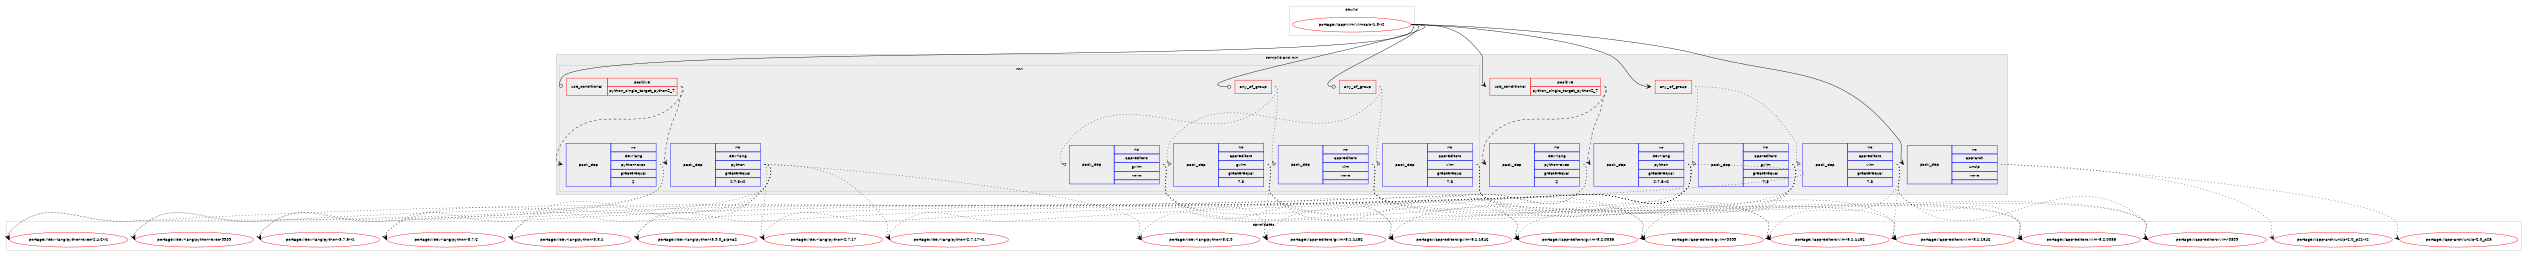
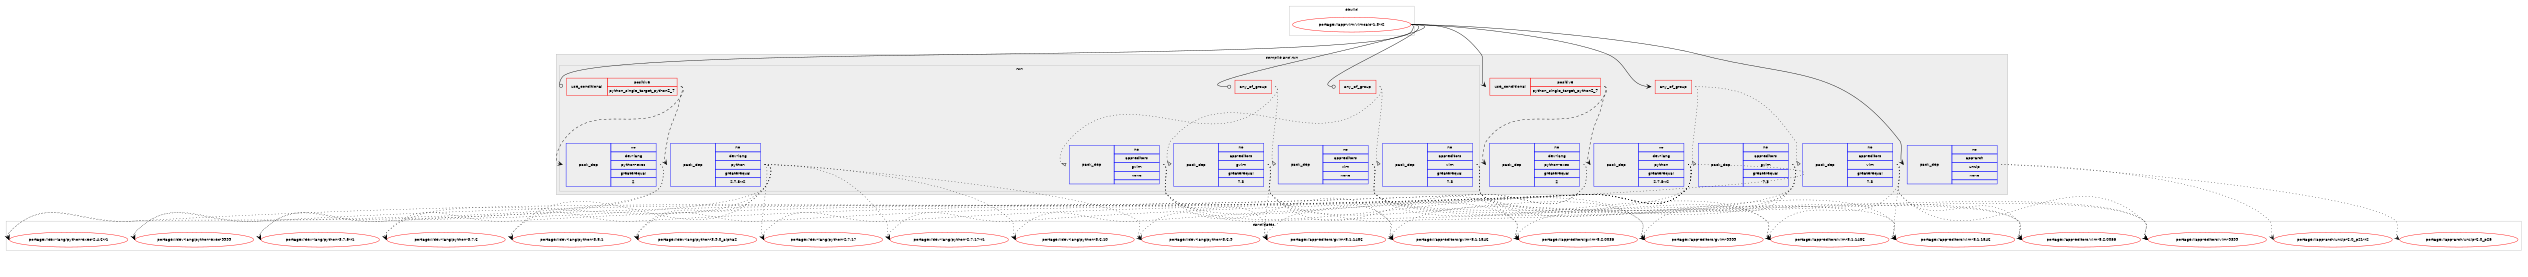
none -> (1075, 240)
